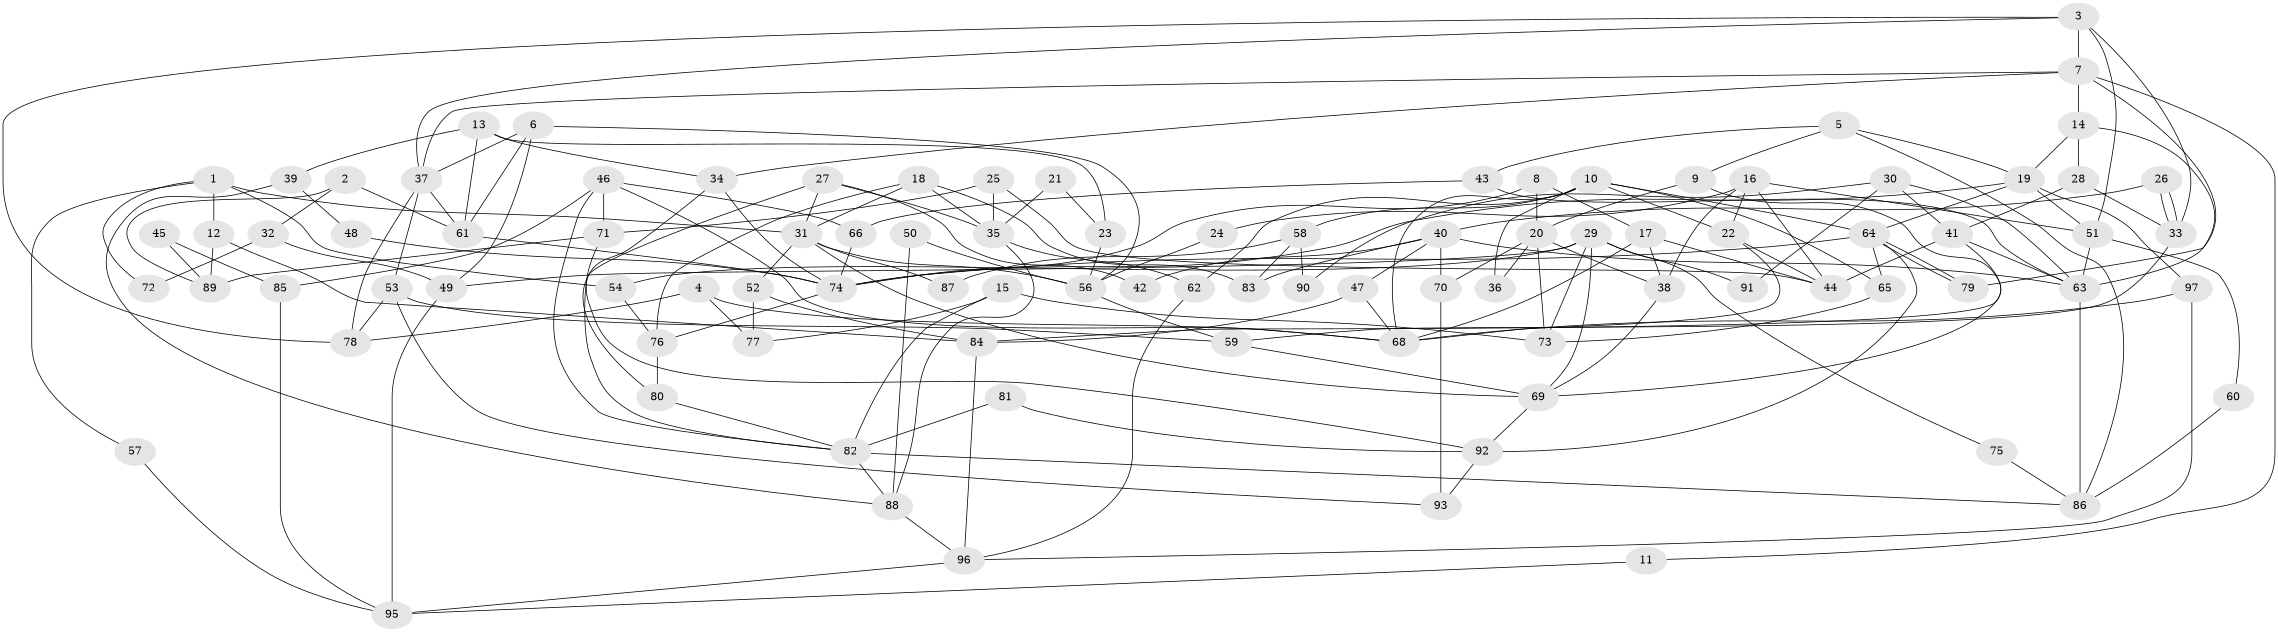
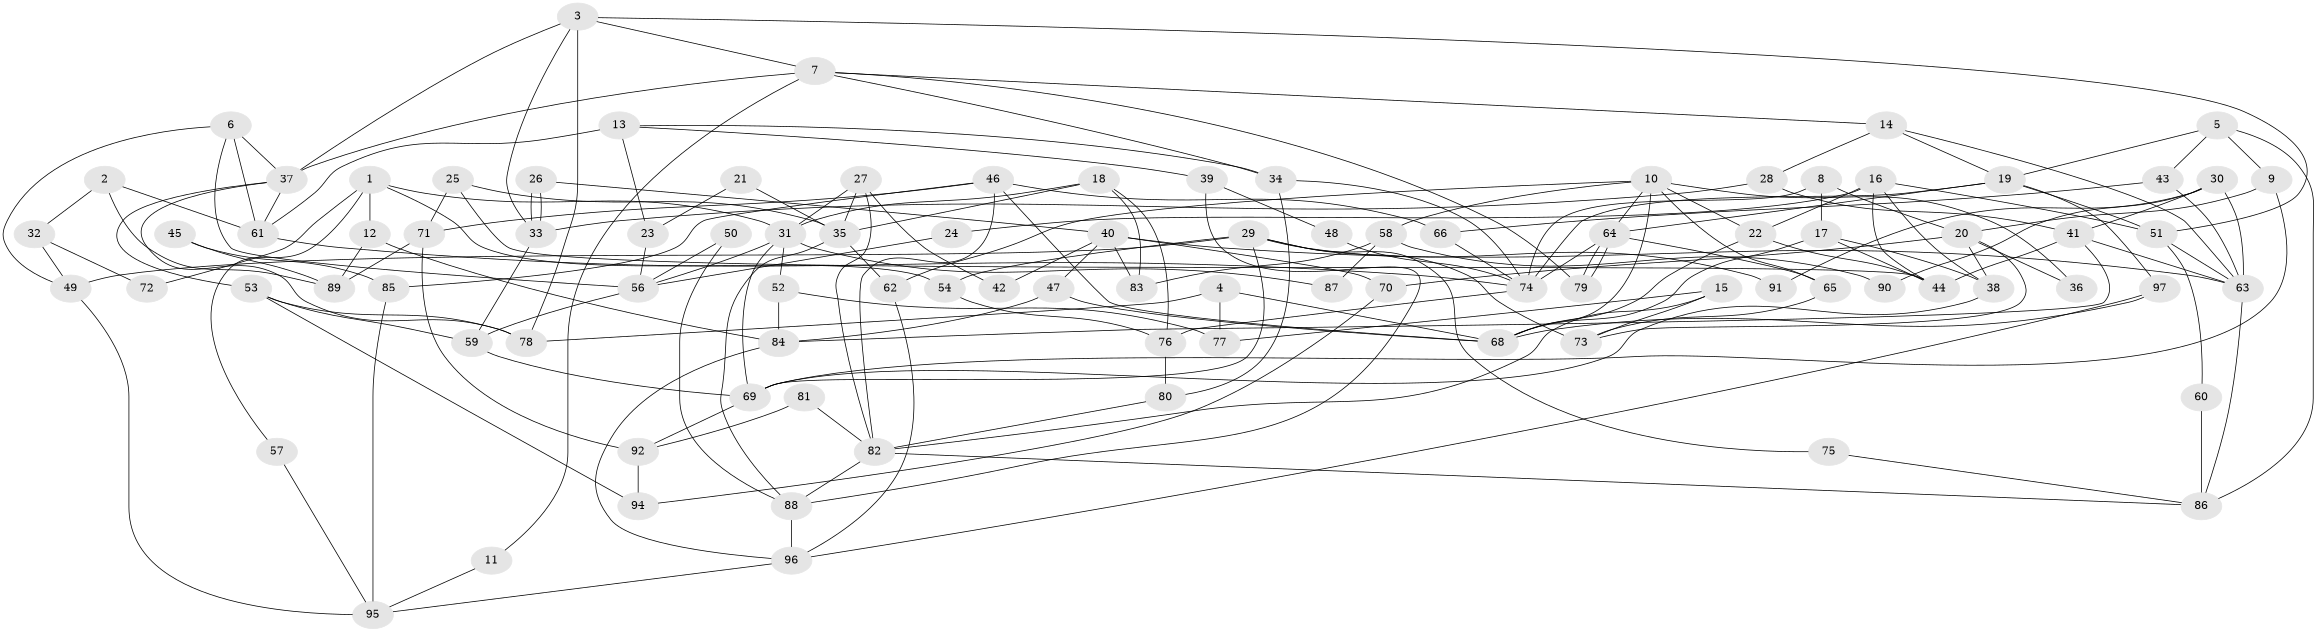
(1760, 410) -> none
(1441, 506) -> (638, 506)
